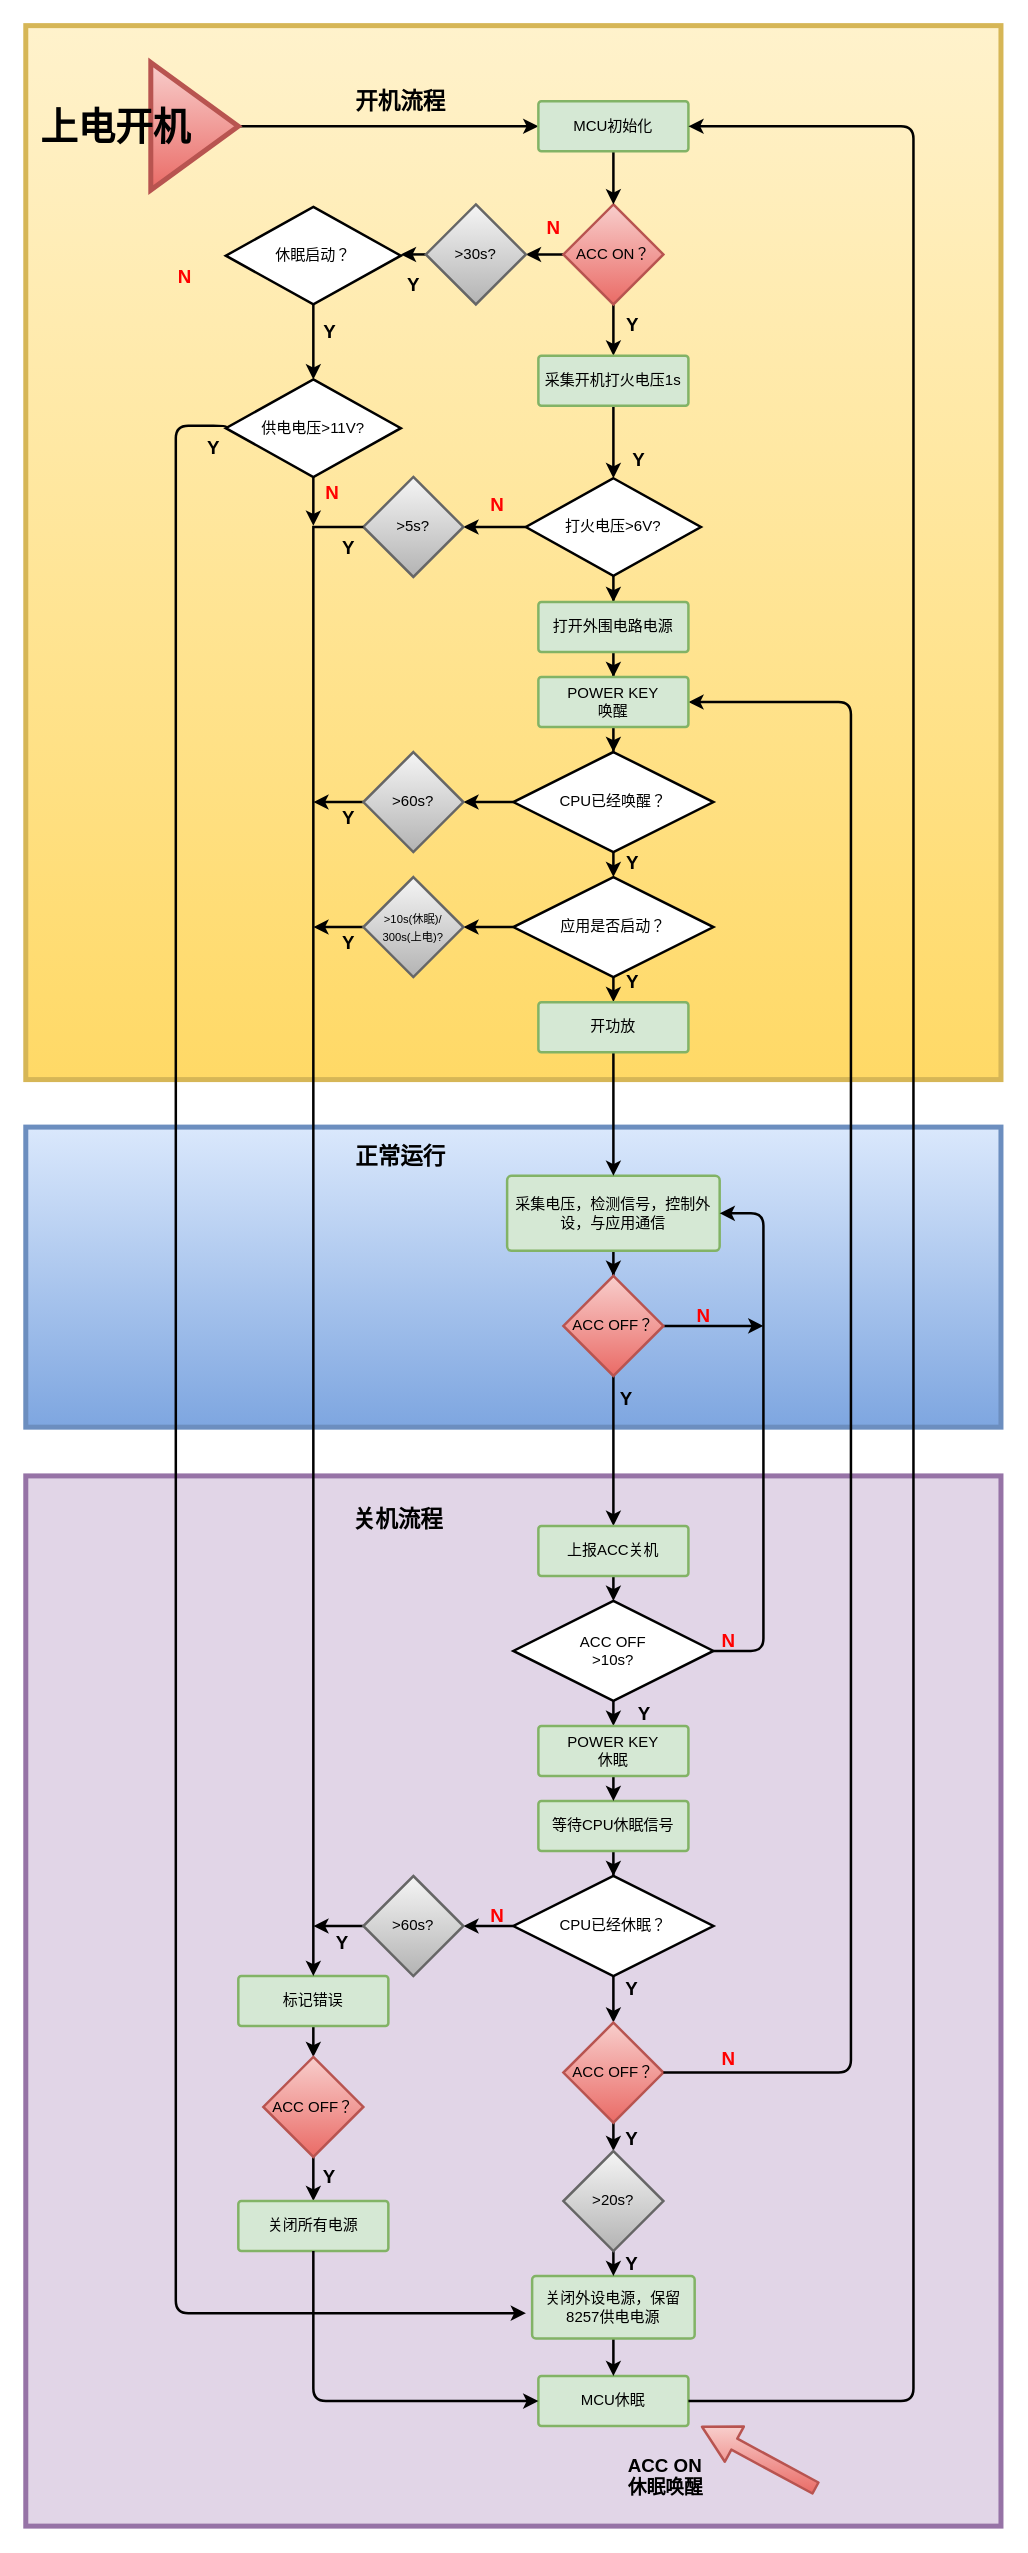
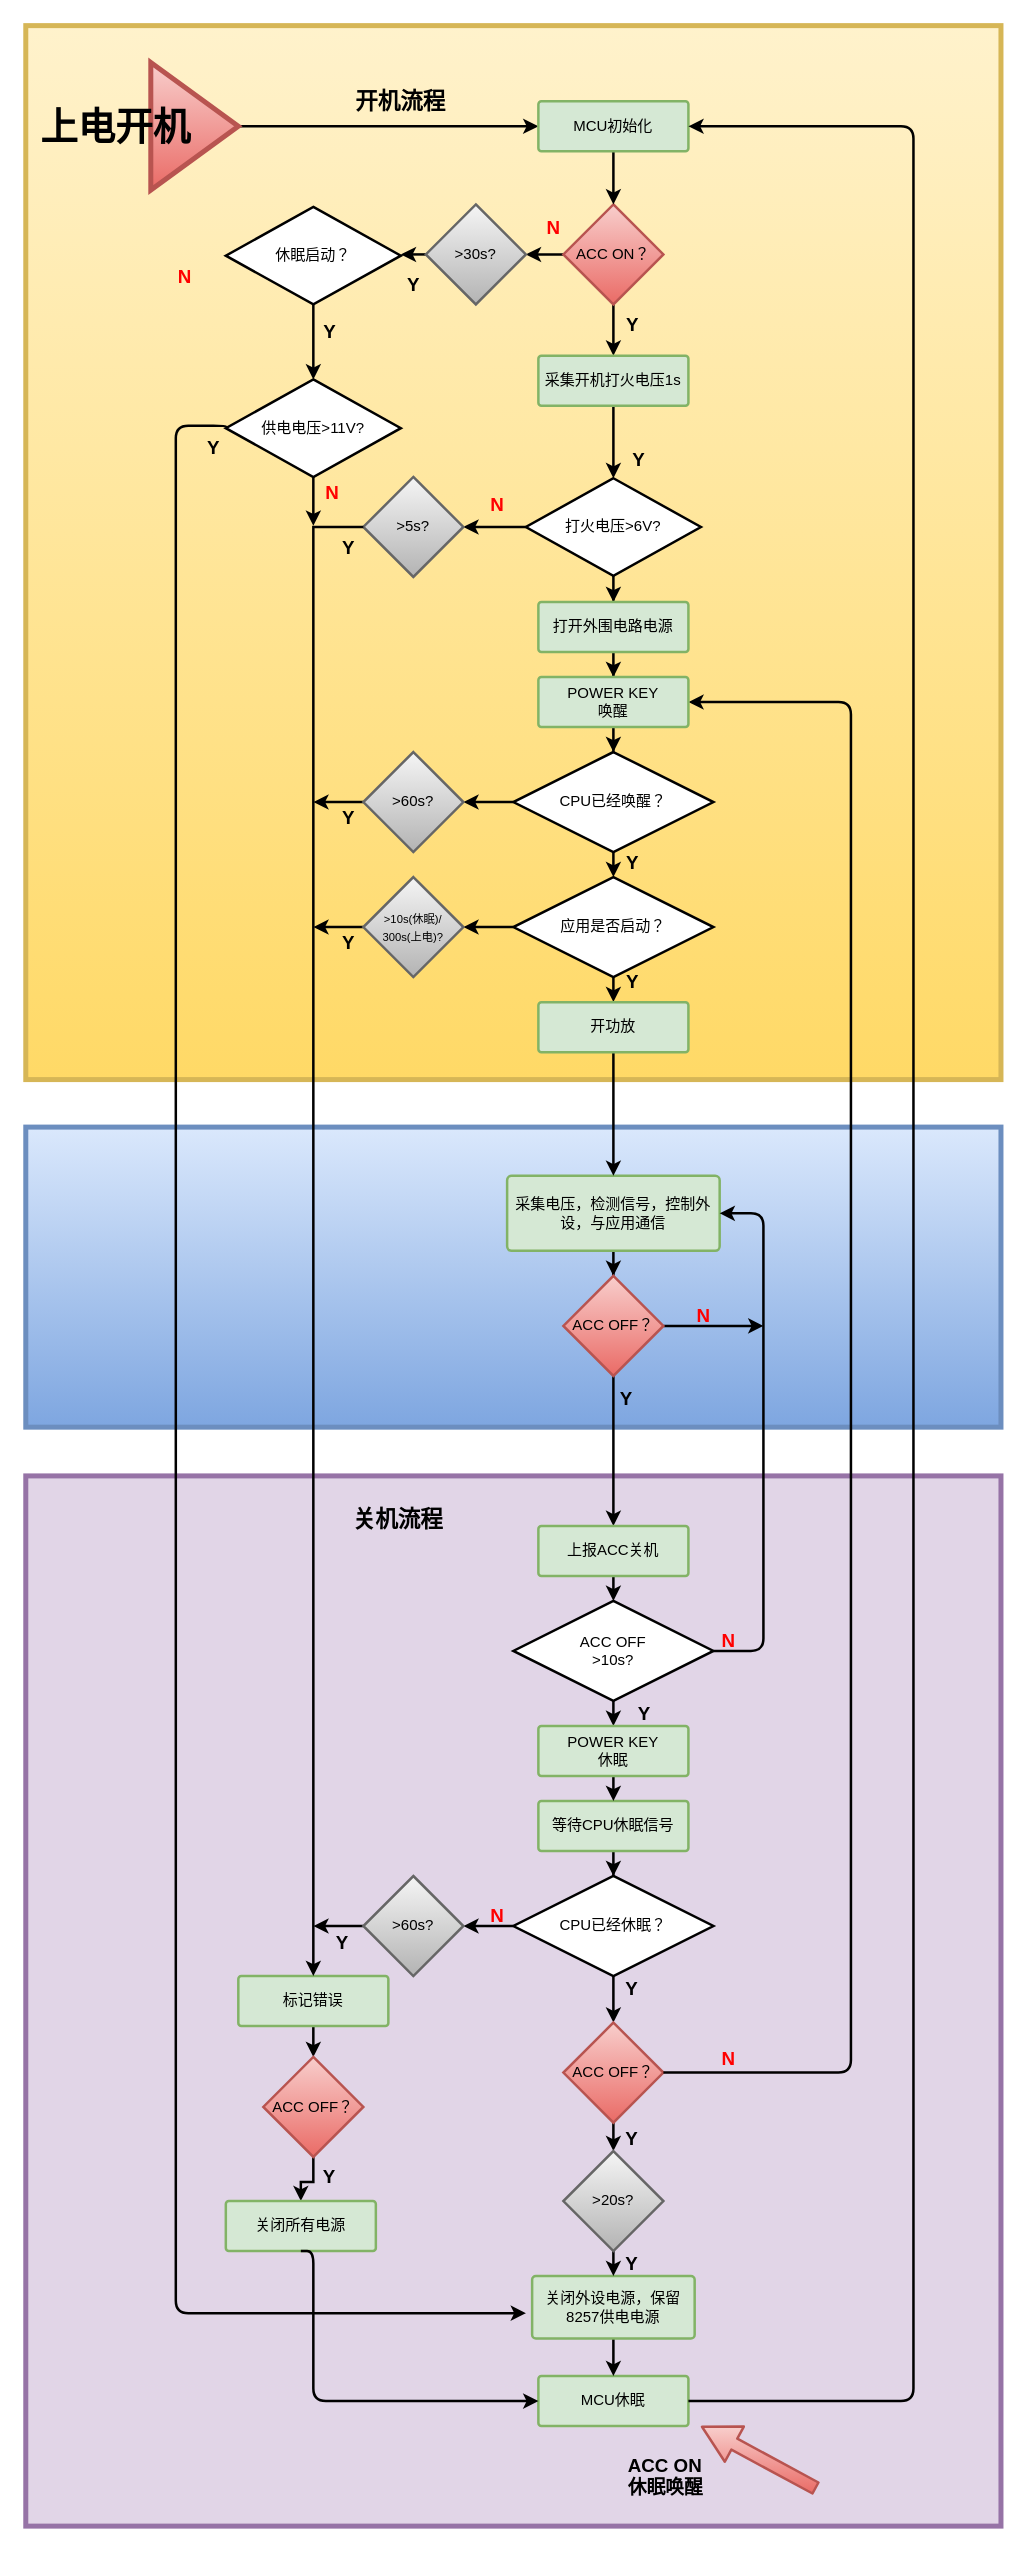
(401, 1157) -> none
(313, 2226) -> (301, 2226)
